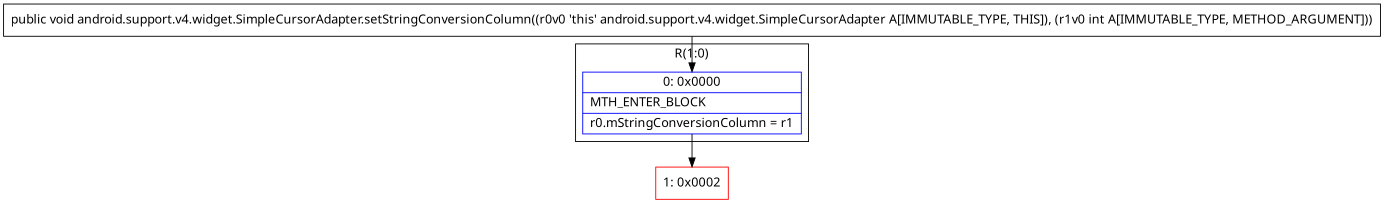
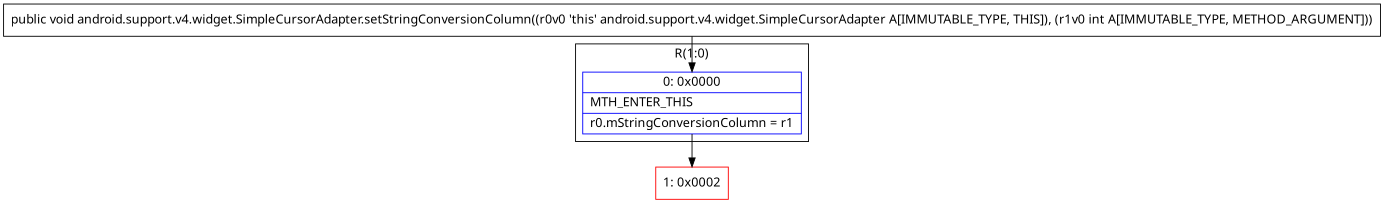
(648, 103) -> (641, 103)
